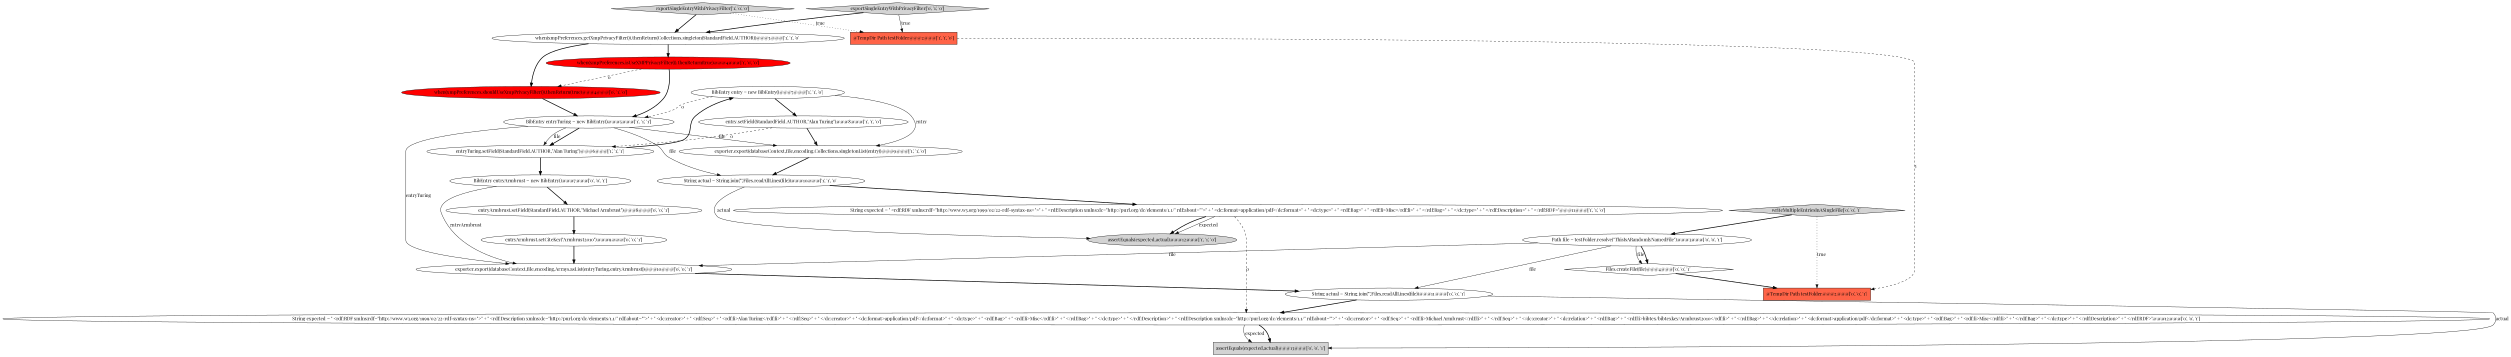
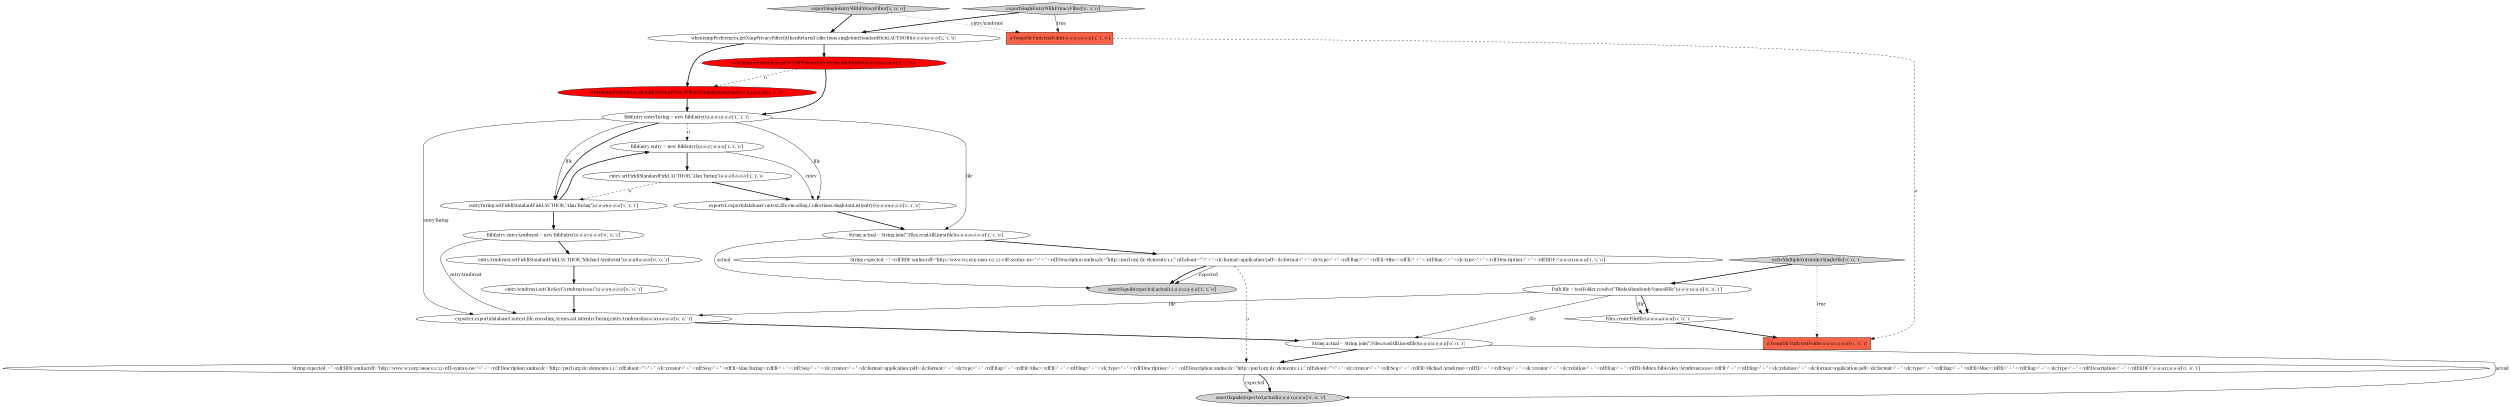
(820, 24) -> (987, 24)
(680, 106) -> (687, 130)
(1916, 166) -> (1916, 191)
(1271, 348) -> (1271, 398)
